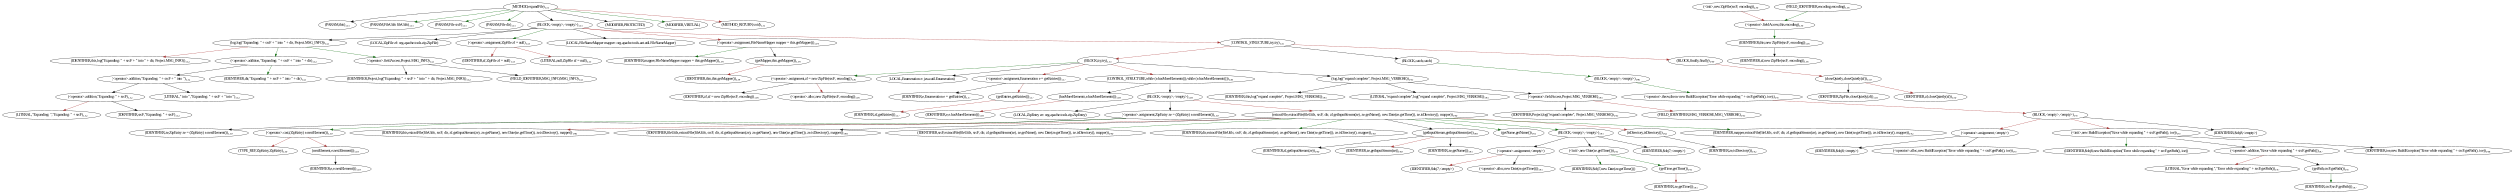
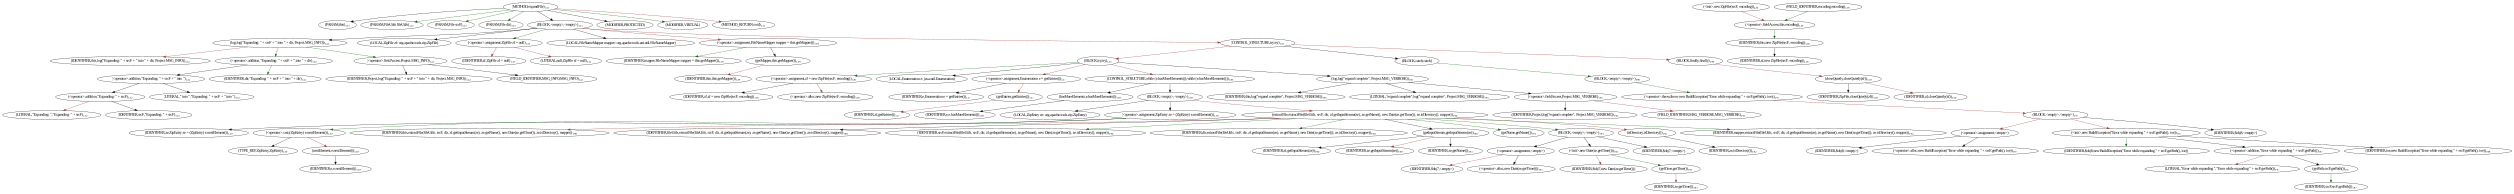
(1023, 106) -> (1023, 106)
(282, 141) -> (282, 141)
(1598, 159) -> (1598, 159)
